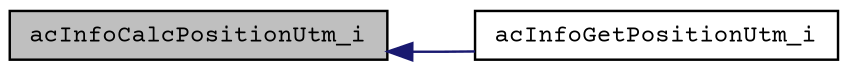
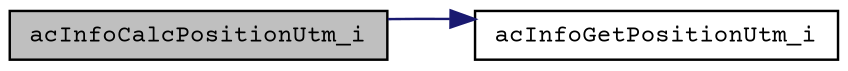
(444, 52) -> (419, 19)
